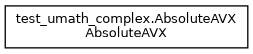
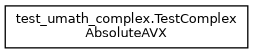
(127, 27) -> (127, 27)
